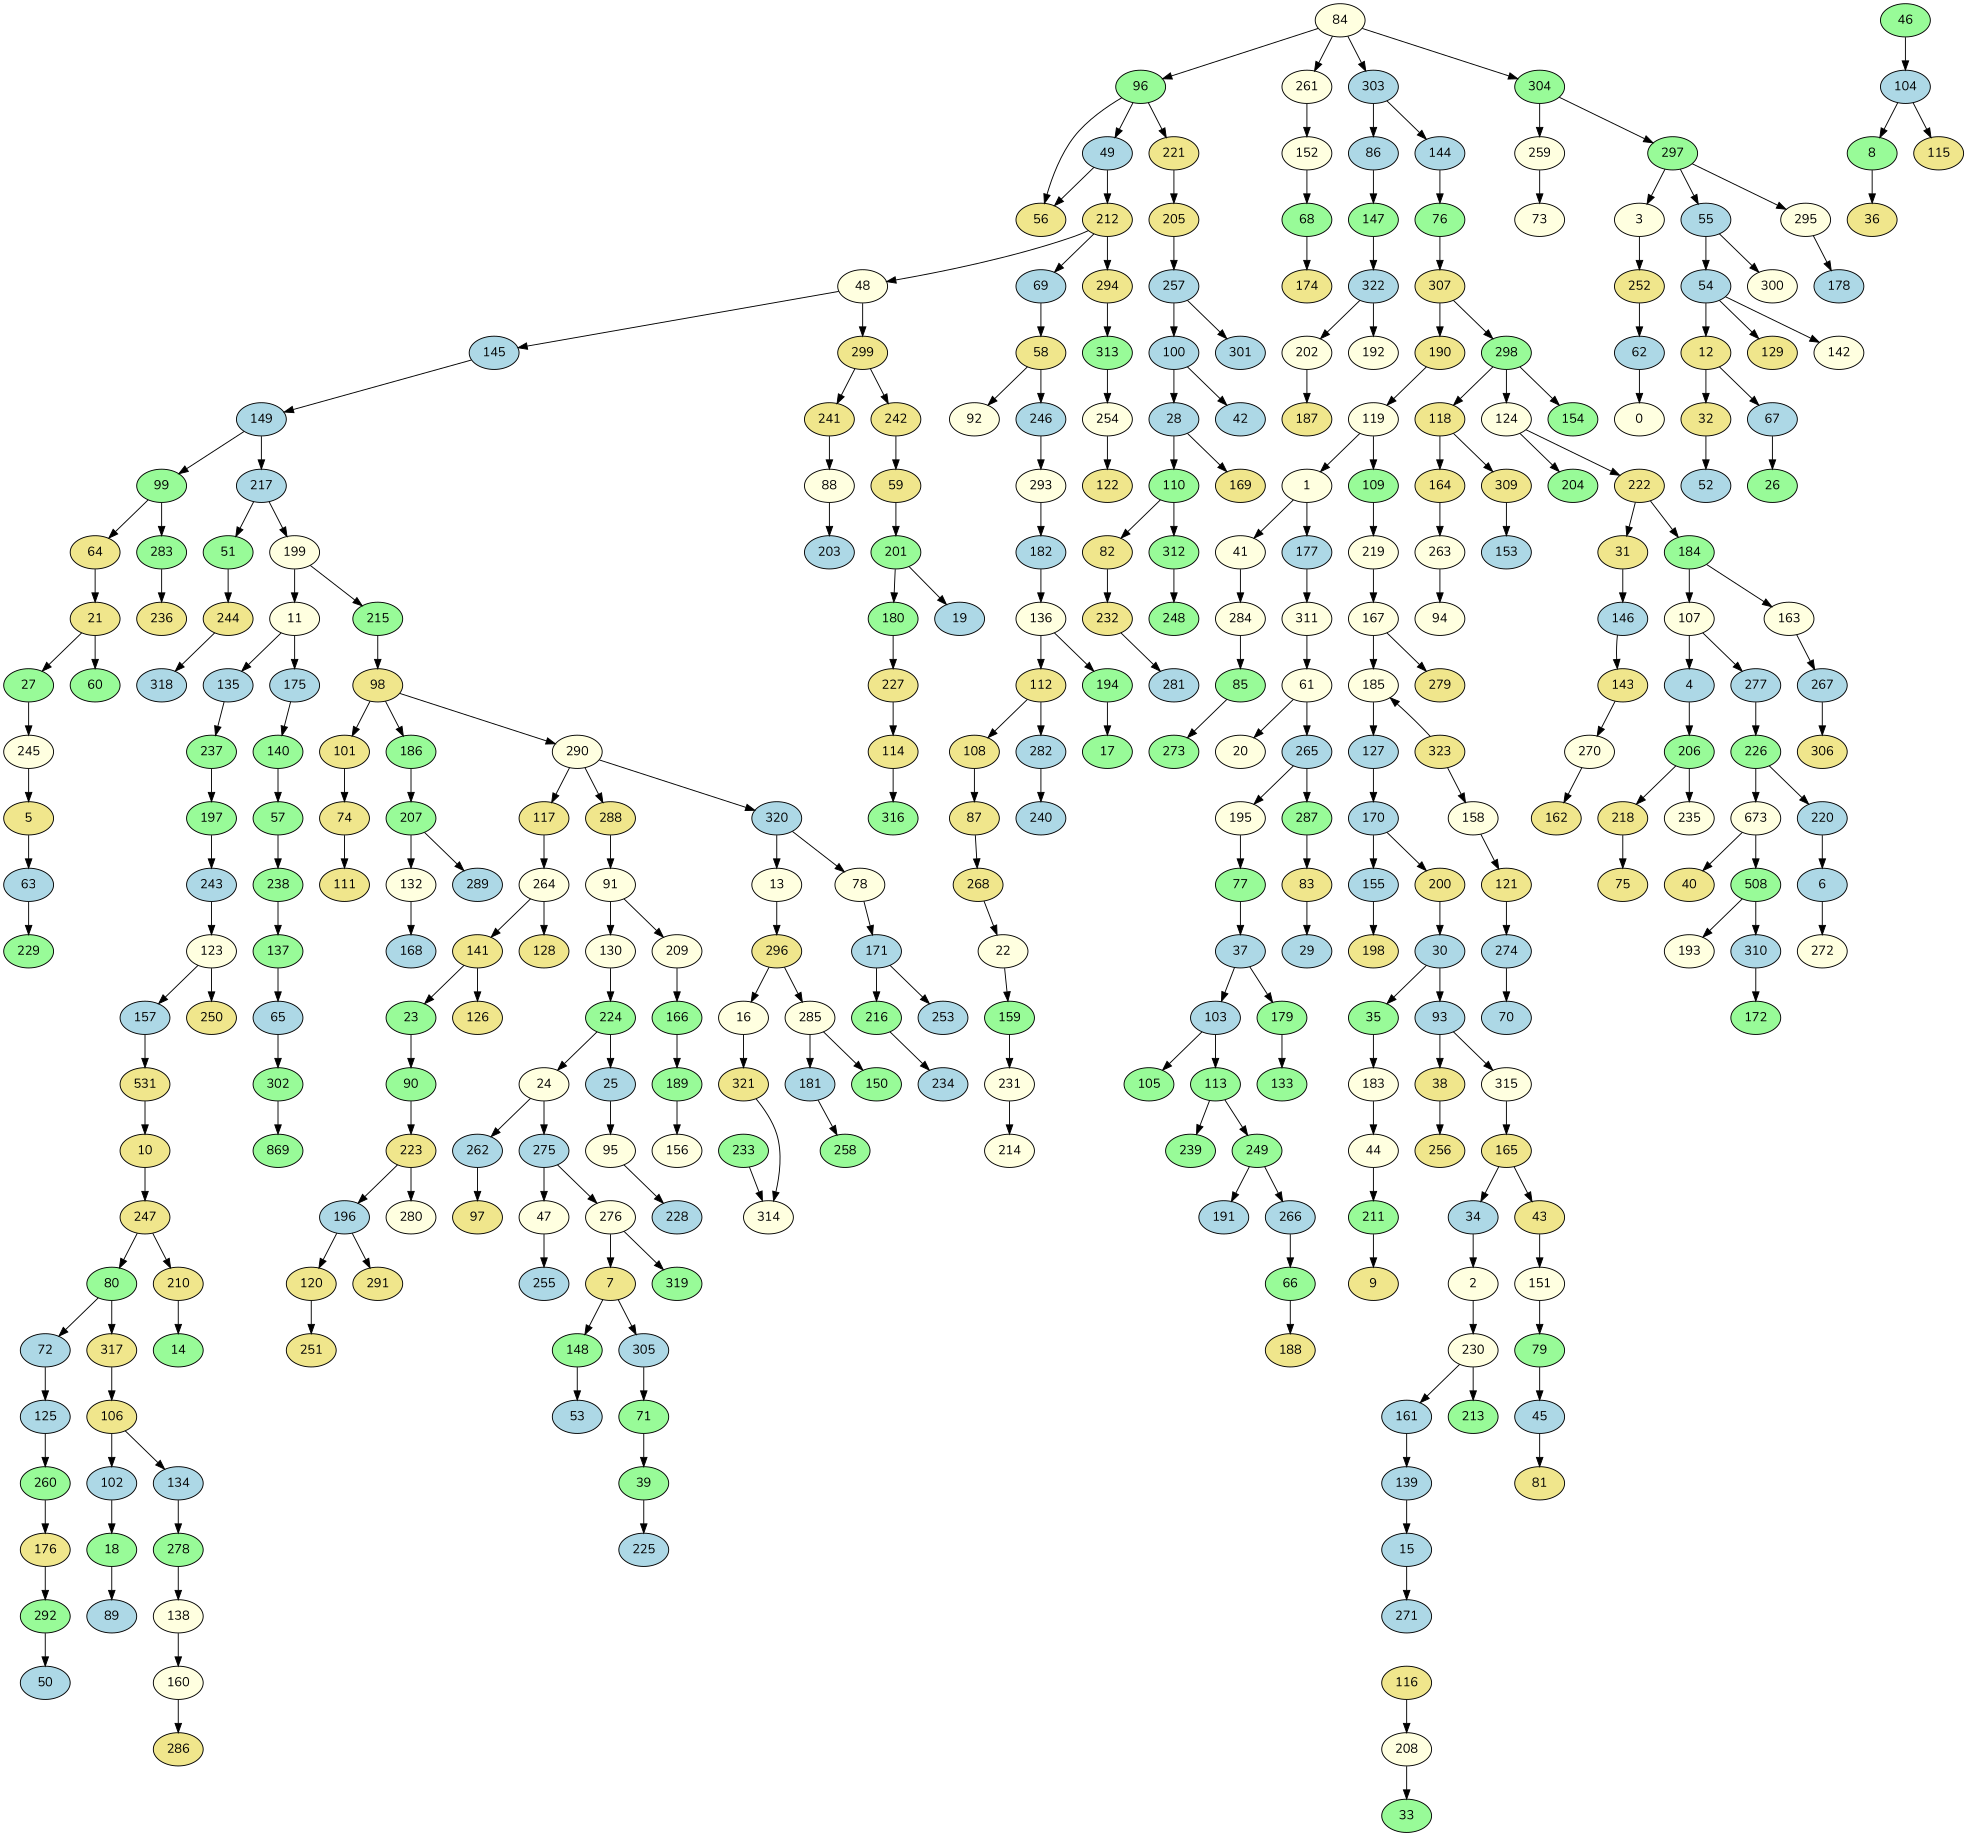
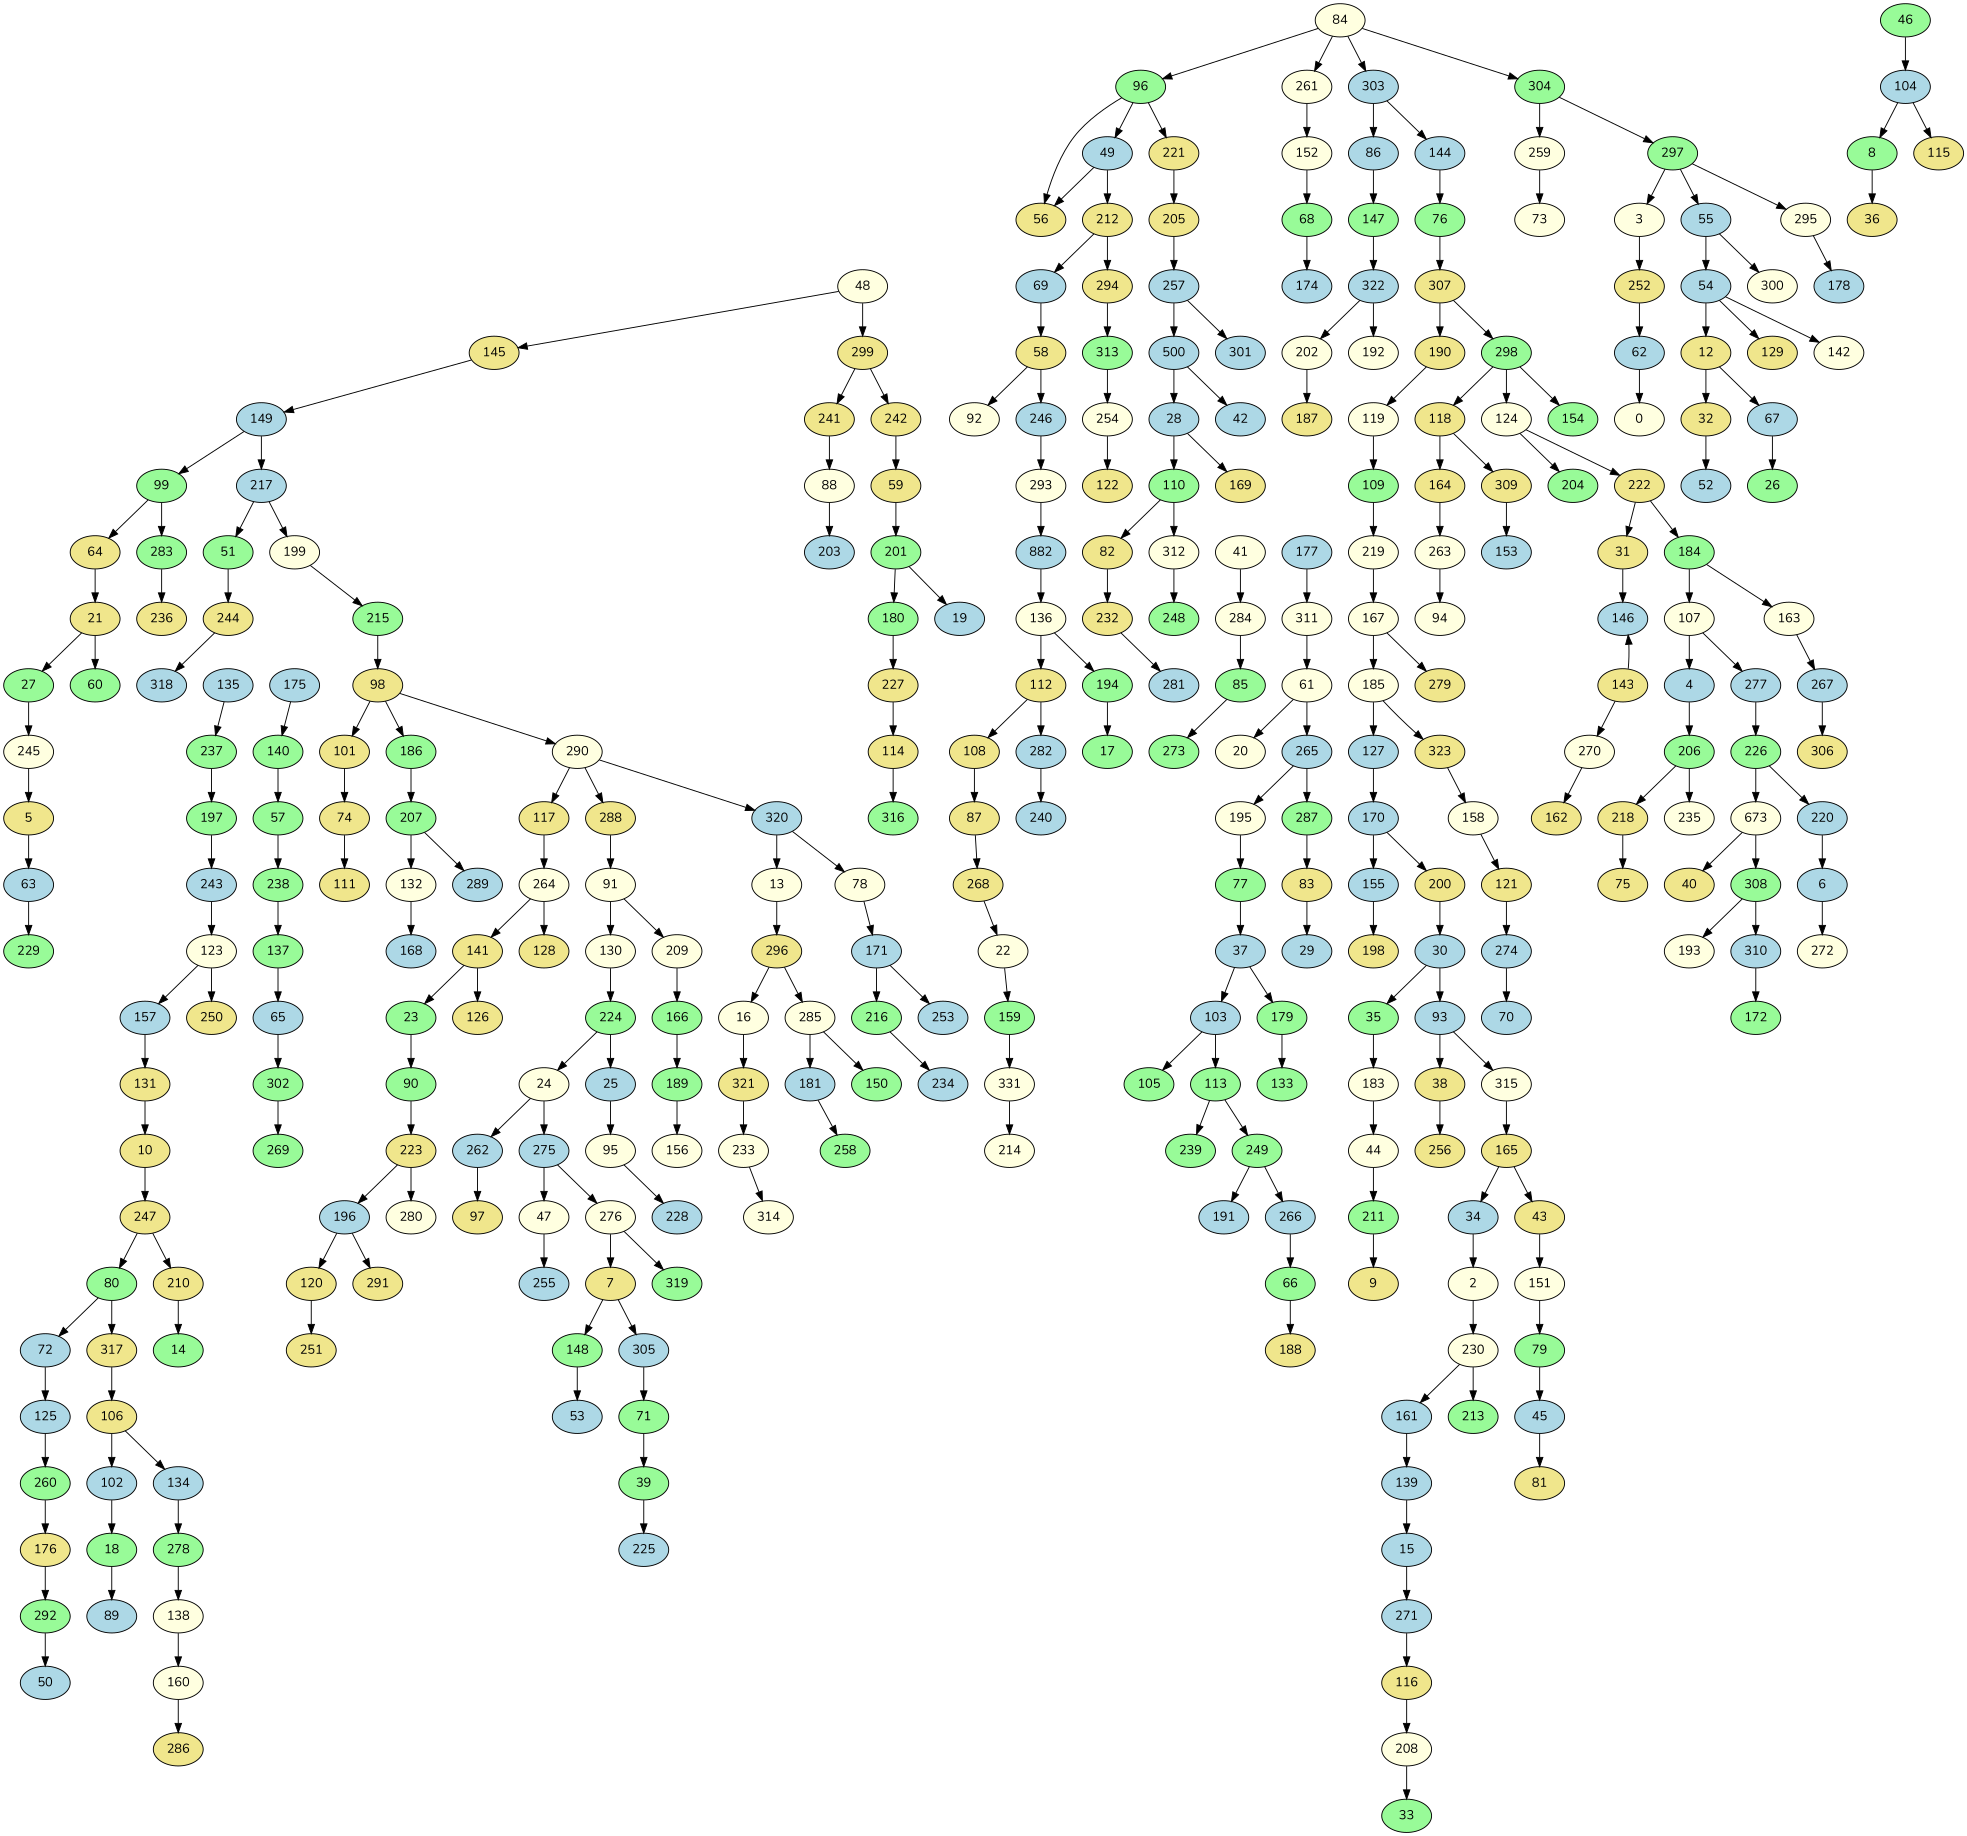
(993, 260) -> none
(1307, 286) -> (1307, 286)
(494, 353) -> (494, 353)
(1174, 353) -> (1174, 353)
(1307, 486) -> none
(1041, 552) -> (1041, 552)
(1174, 552) -> (1174, 552)
(295, 619) -> none
(1617, 647) -> (1629, 657)
(1414, 720) -> (1399, 717)
(1756, 885) -> (1756, 885)
(145, 1084) -> (145, 1084)
(1010, 1084) -> (1010, 1084)
(779, 1143) -> (744, 1113)
(278, 1151) -> (278, 1151)
(744, 1151) -> (744, 1151)
none -> (1407, 1645)
